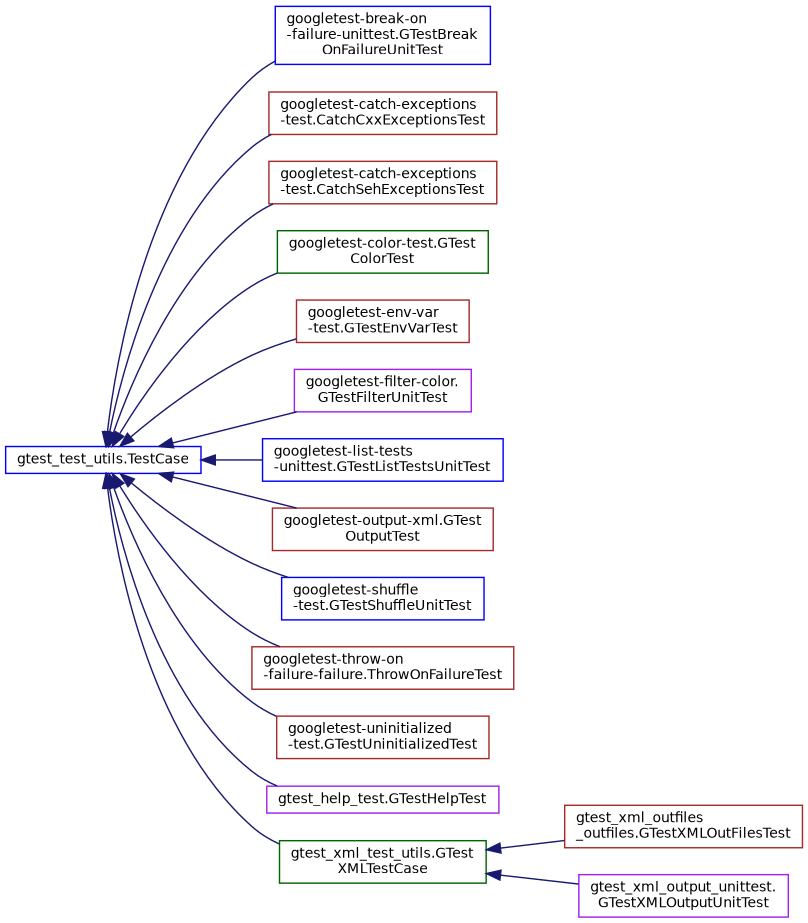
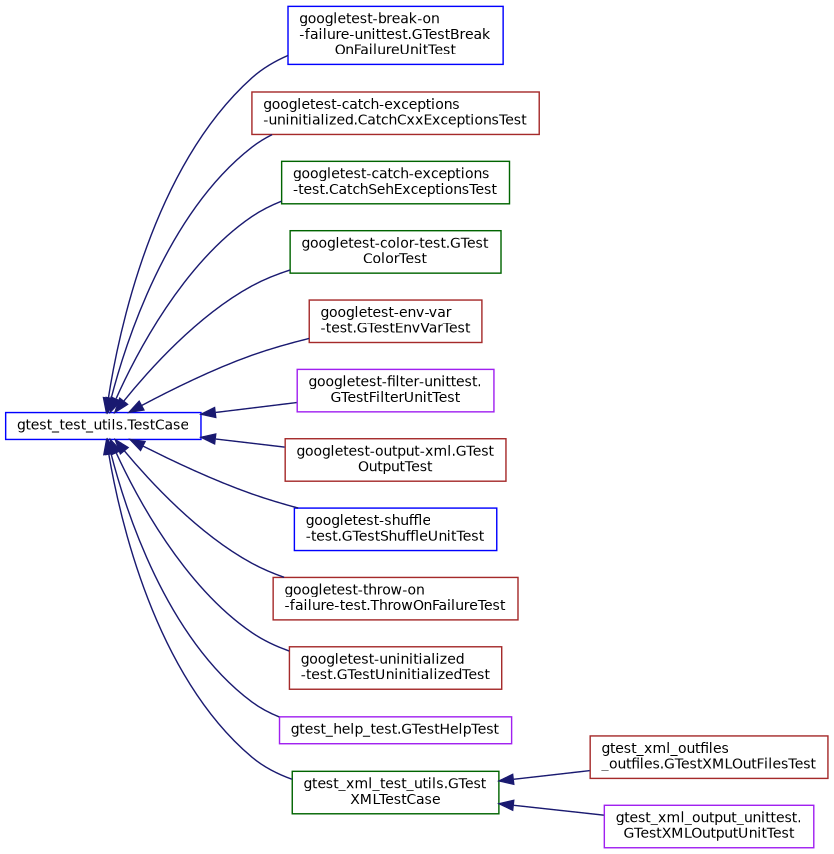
(383, 113) -> (396, 113)
(383, 183) -> (396, 183)
(383, 391) -> (396, 391)
(383, 460) -> none
(383, 668) -> (396, 599)
